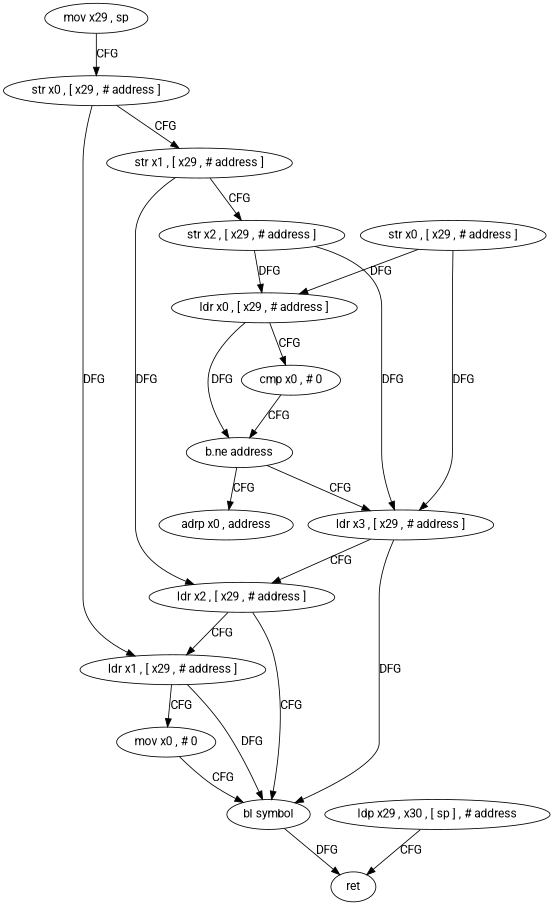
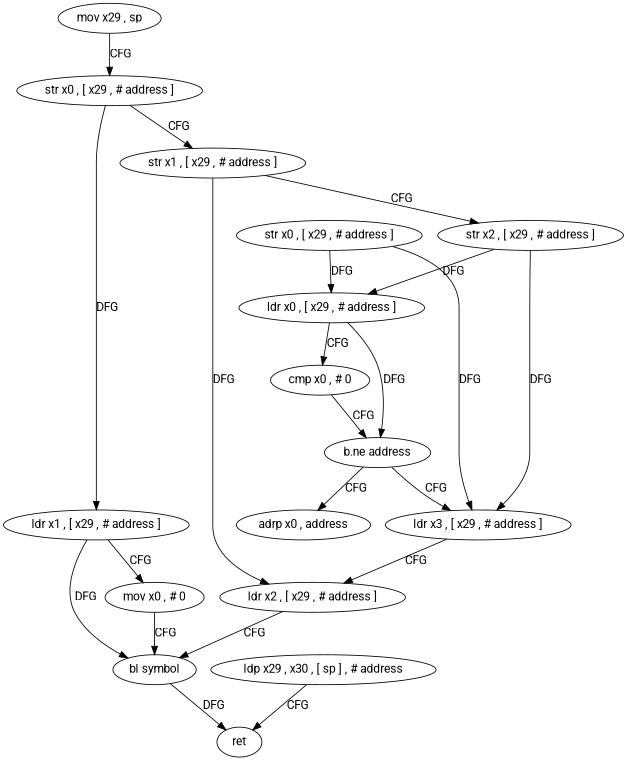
(210, 631) -> none
(379, 689) -> none
